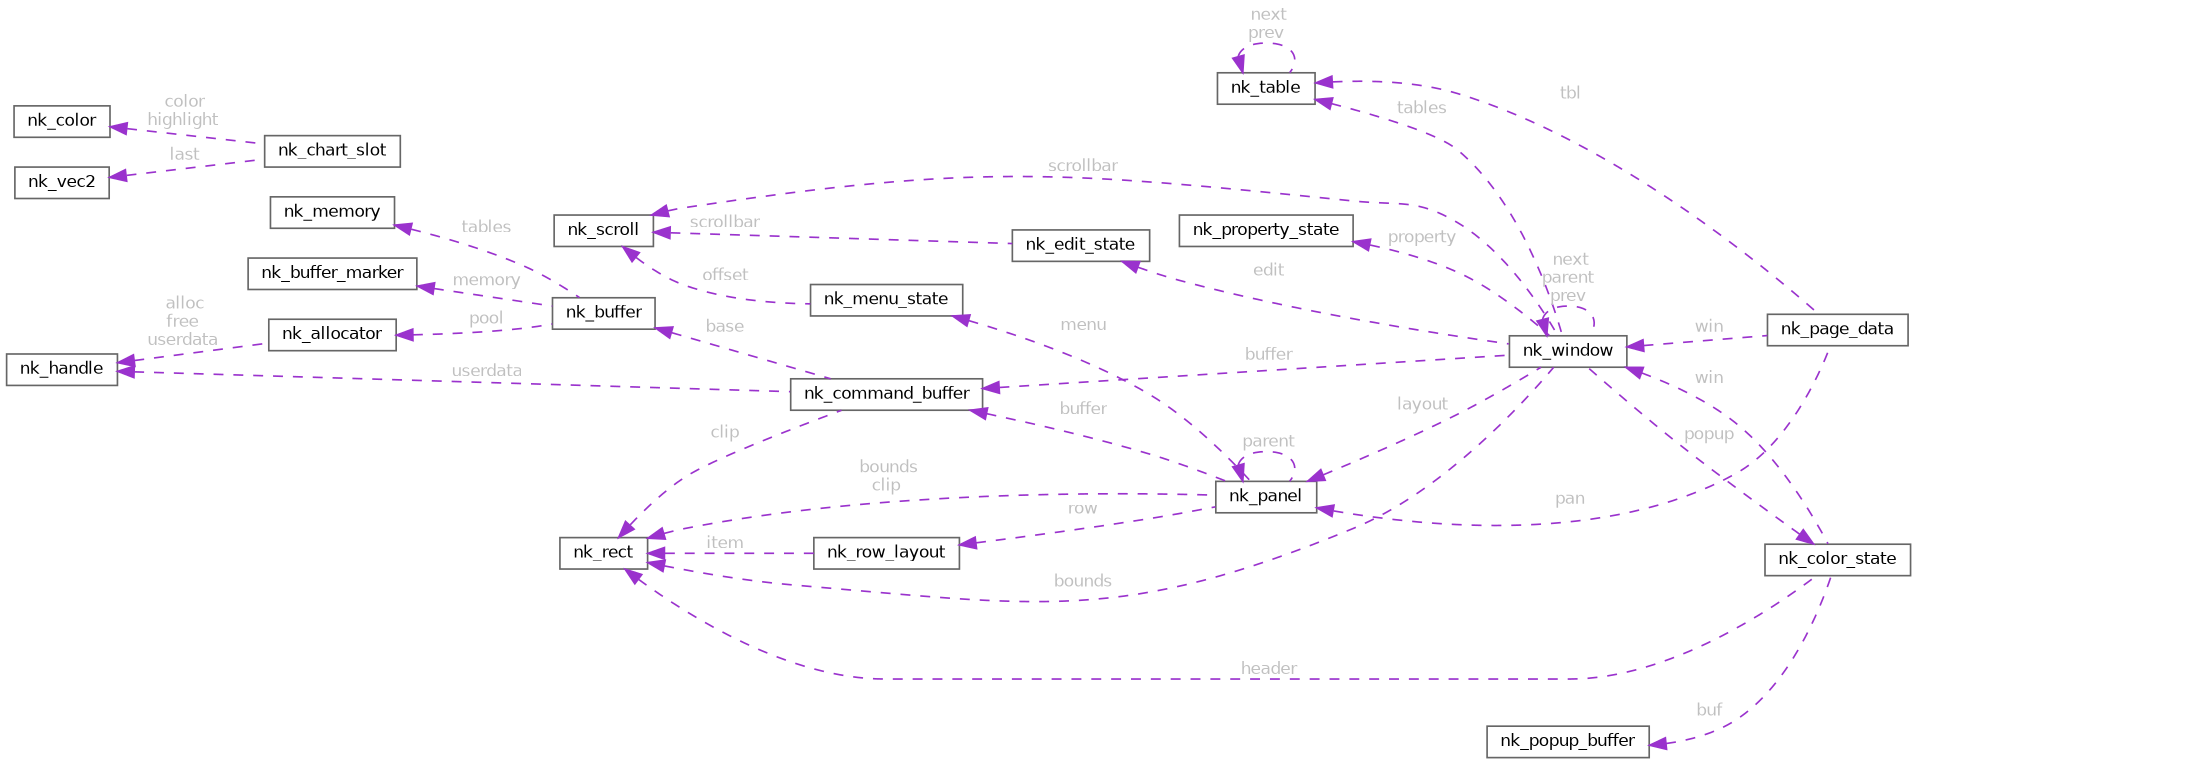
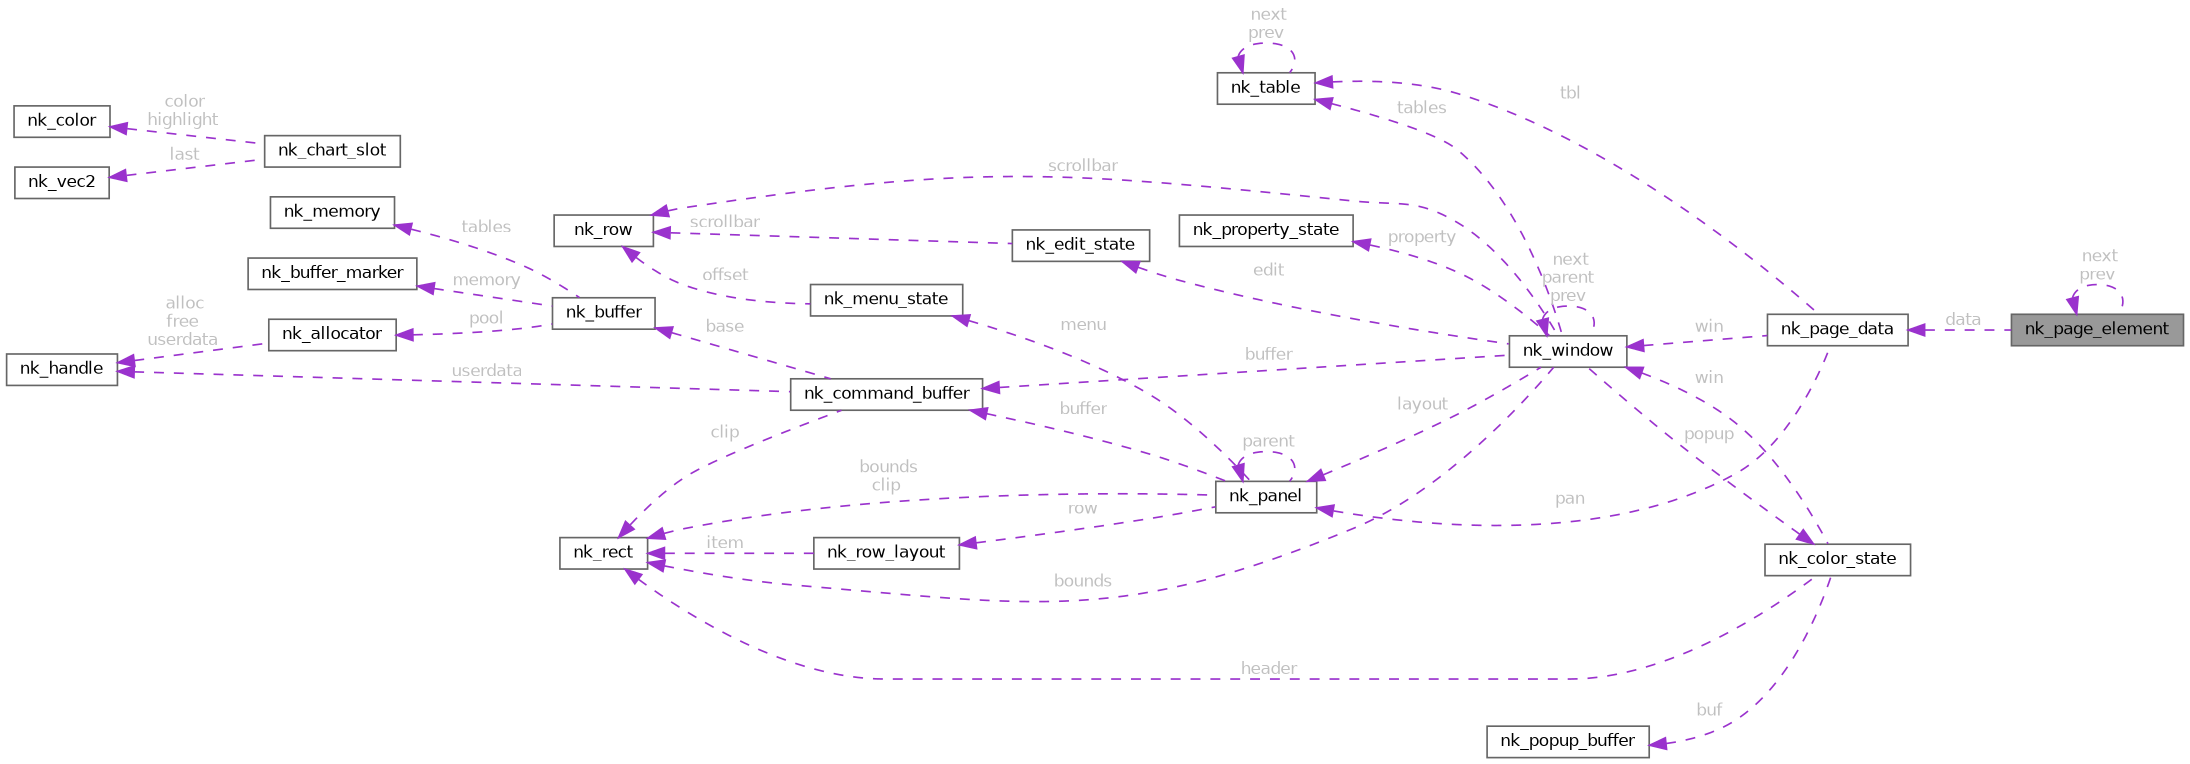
(604, 231) -> (604, 231)
none -> (2097, 330)
